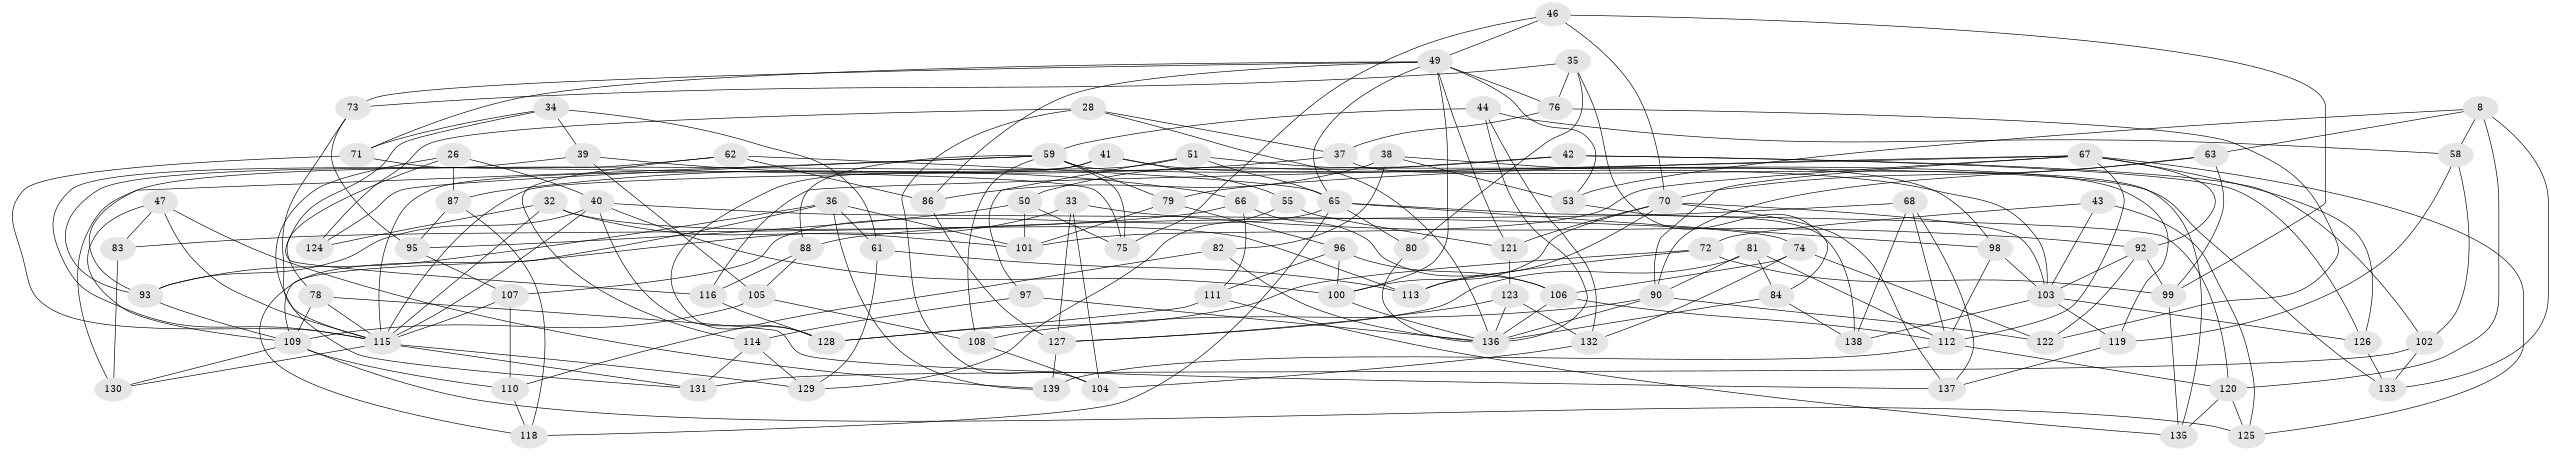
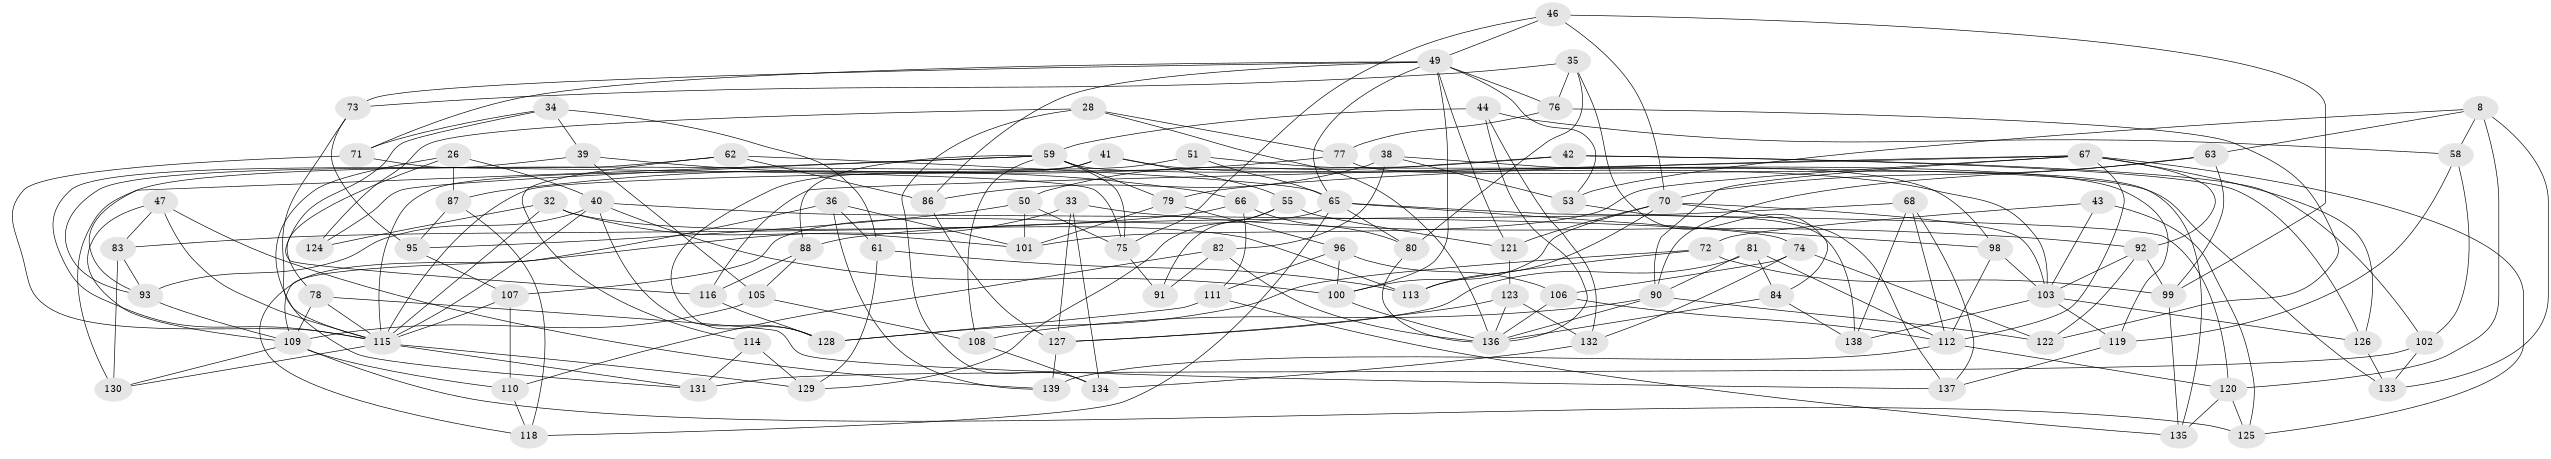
(1340, 155) -> (1340, 155)
(504, 252) -> (132, 272)
(1387, 260) -> (1326, 226)
(1026, 296) -> none
none -> (1160, 296)
(1100, 390) -> (1100, 390)
